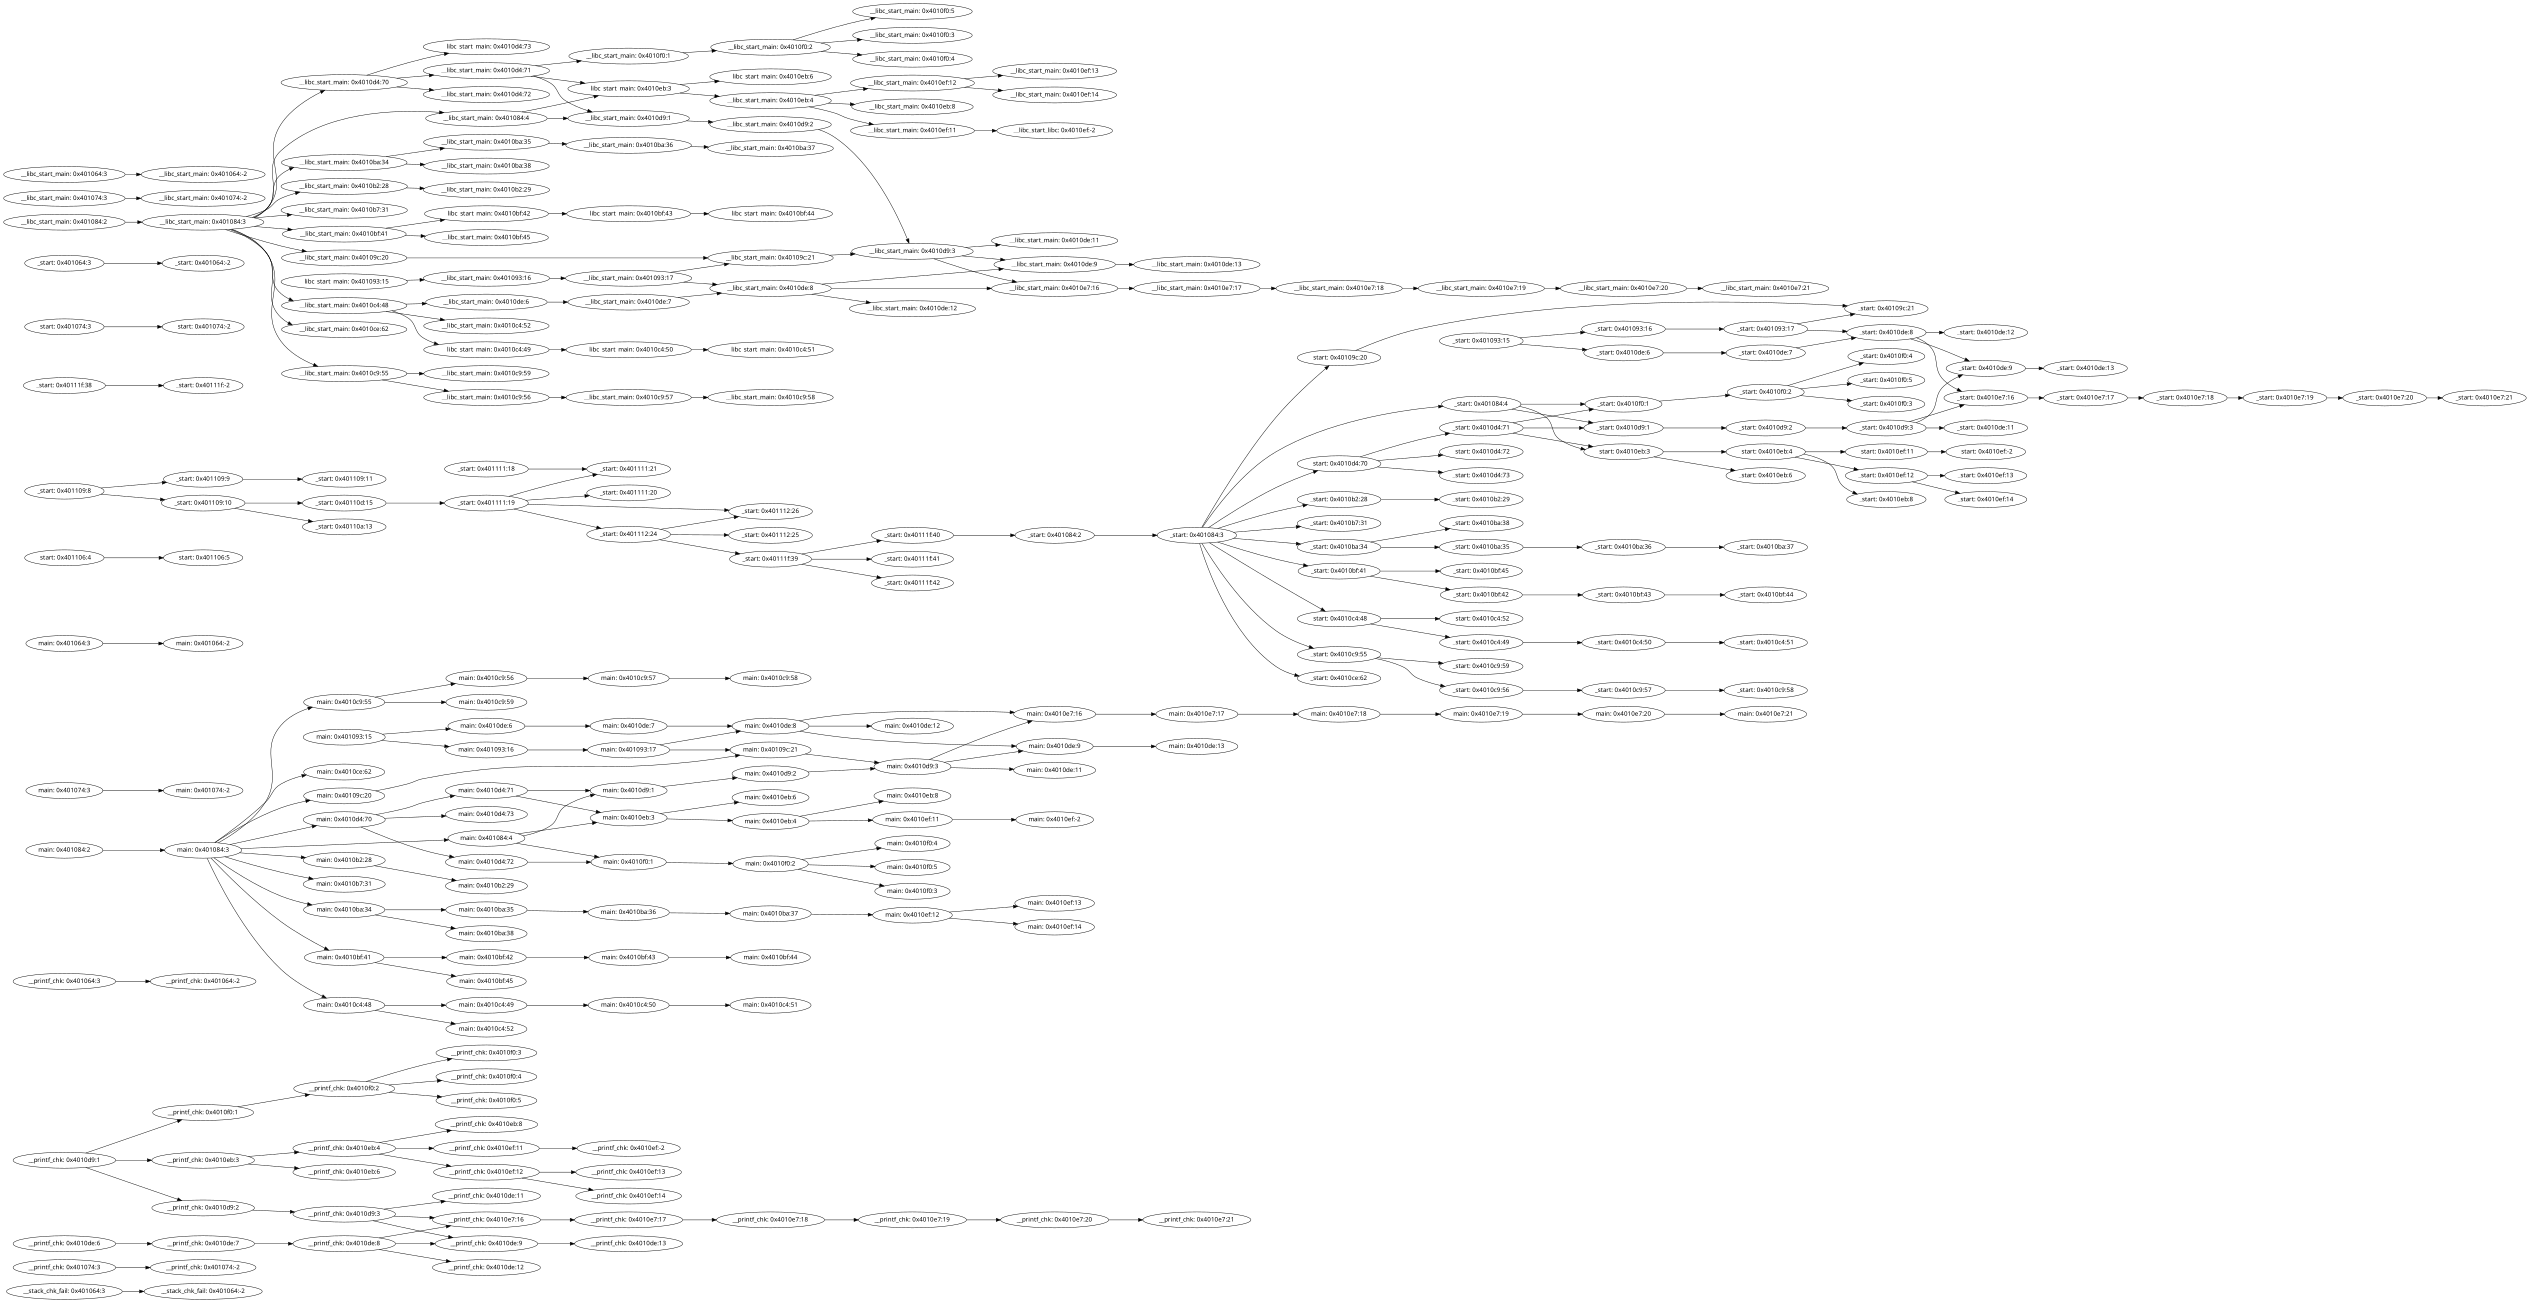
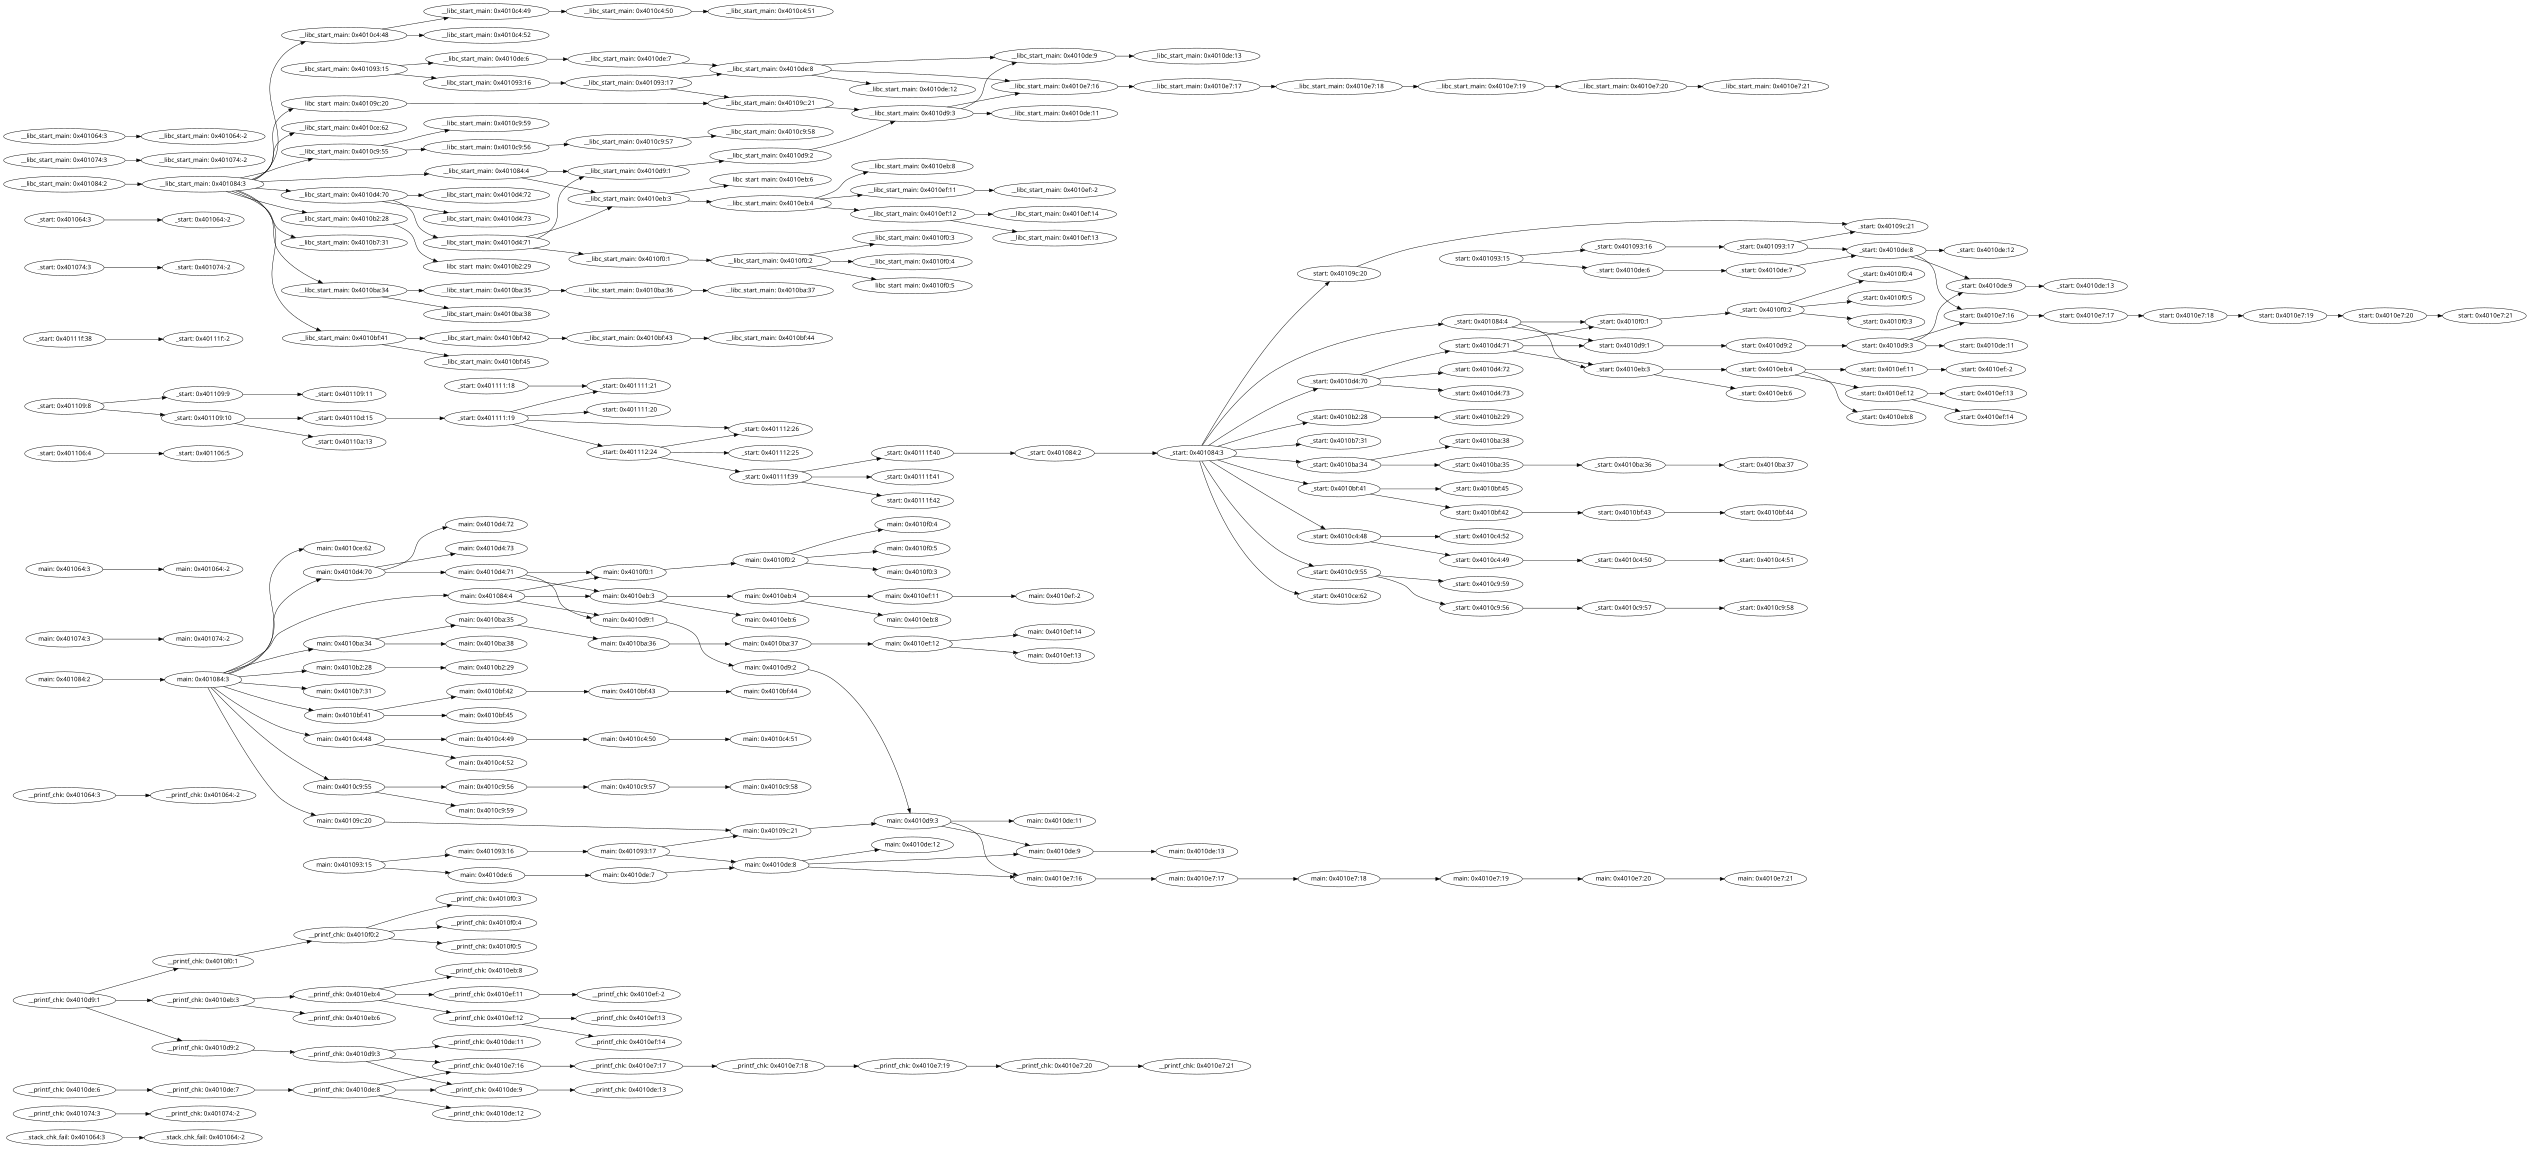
(1055, 131) -> (1055, 190)
(414, 304) -> (414, 64)
(557, 862) -> (557, 572)
